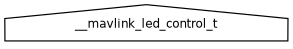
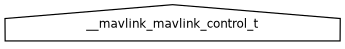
(146, 25) -> (173, 25)
